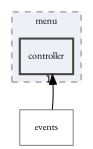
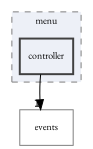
(53, 97) -> (40, 88)
